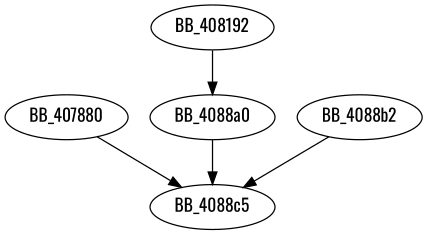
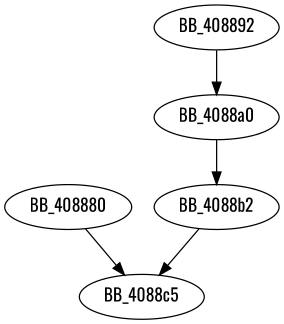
(213, 27) -> (217, 27)
(67, 117) -> (68, 207)
(213, 156) -> (217, 156)
